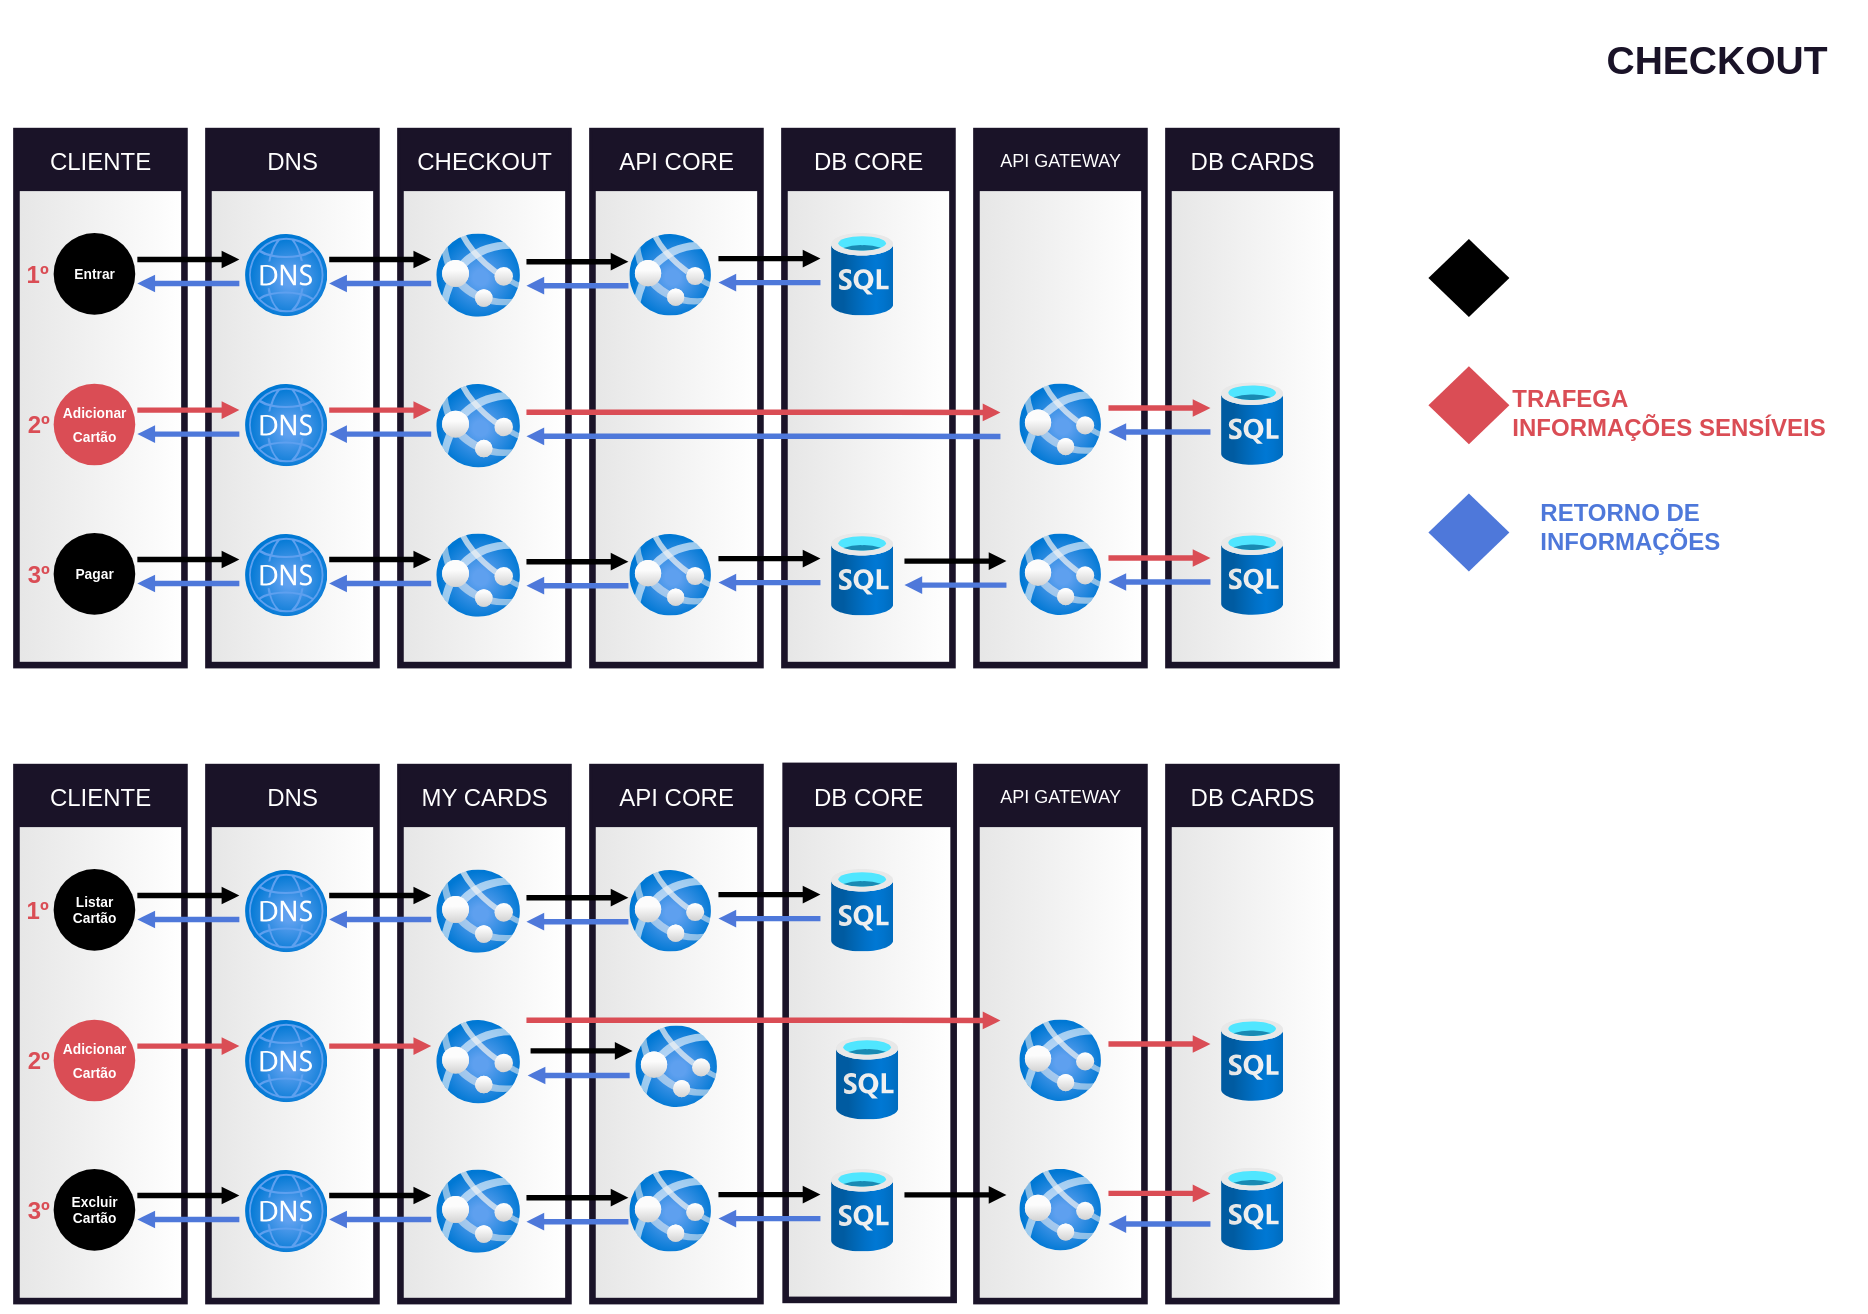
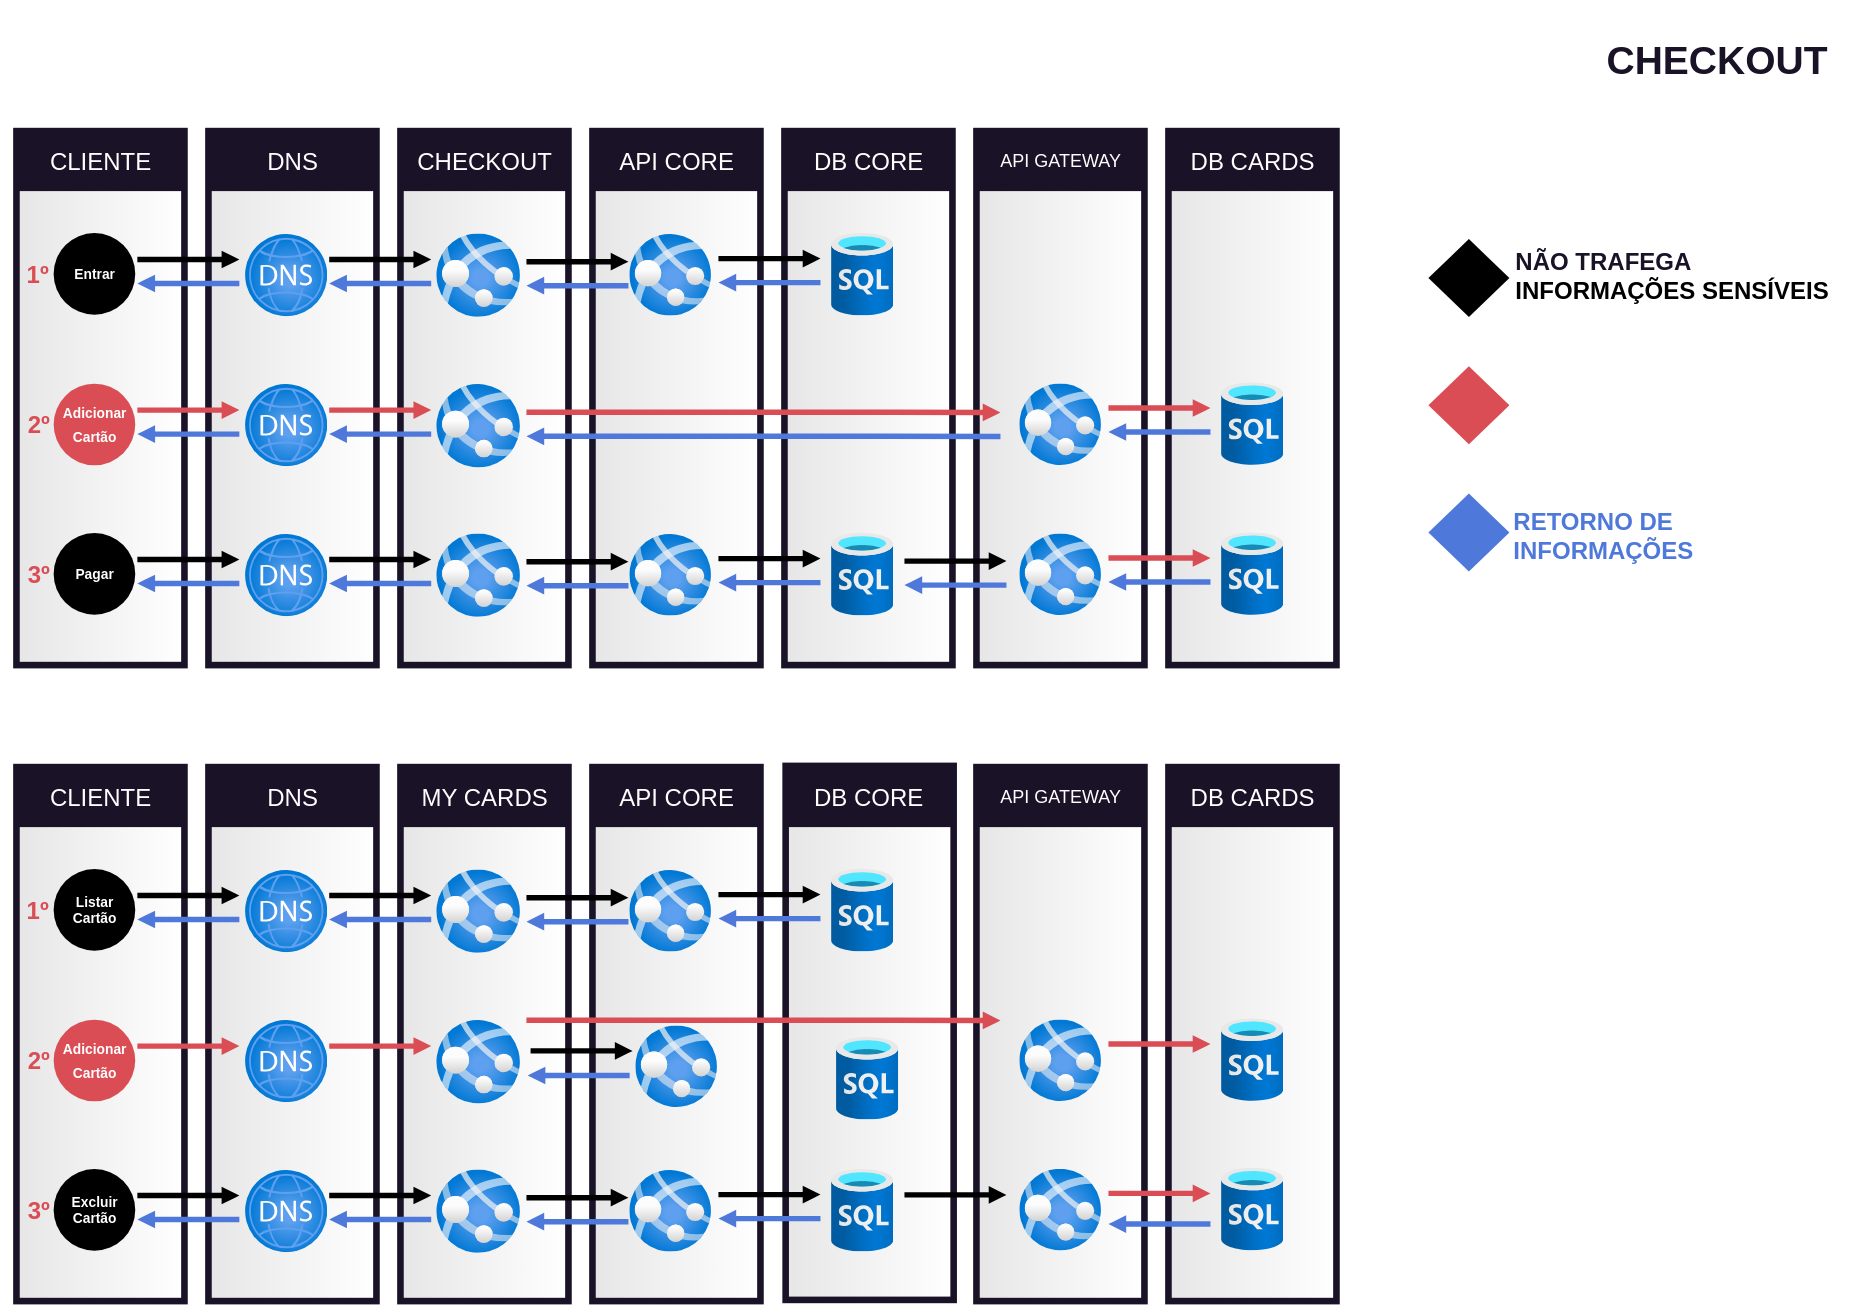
none -> (1672, 275)
(1669, 413) -> none
(1636, 527) -> (1609, 536)
